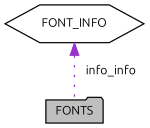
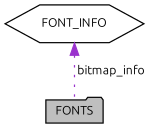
(110, 71) -> (110, 71)
